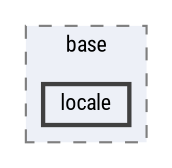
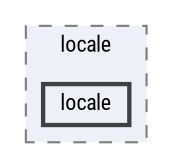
(86, 46) -> (86, 46)
